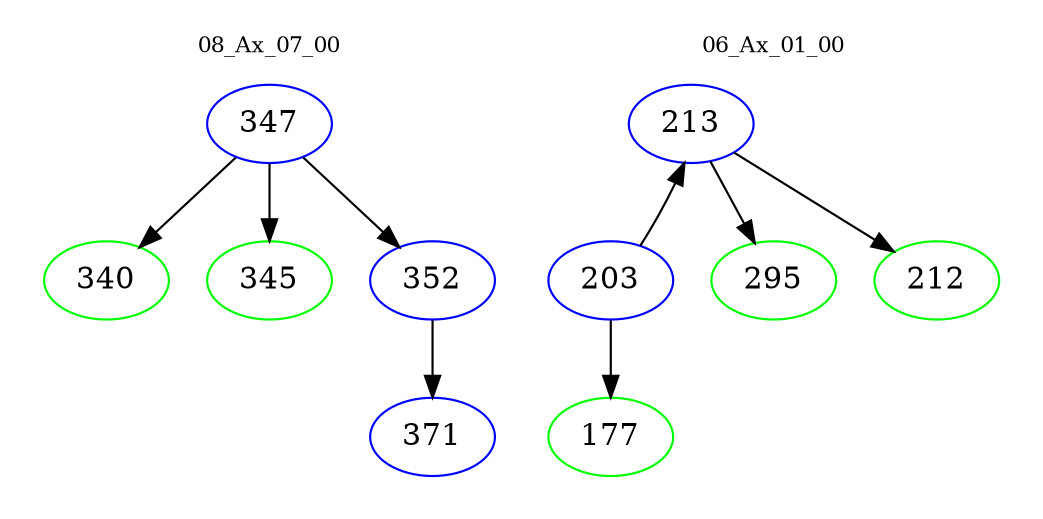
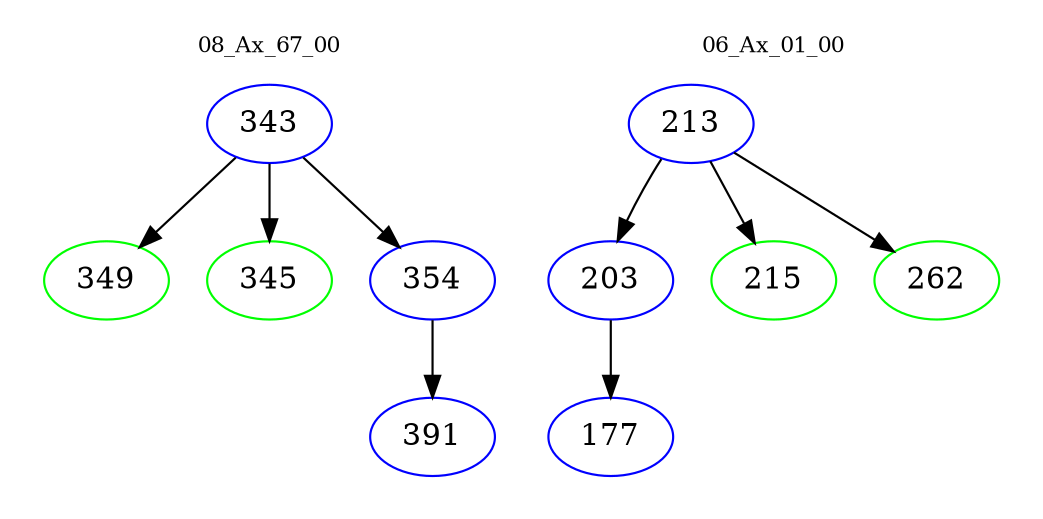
(270, 47) -> (270, 47)
(270, 124) -> (270, 124)
(659, 215) -> (643, 190)
(107, 280) -> (107, 280)
(433, 280) -> (433, 280)
(774, 280) -> (774, 280)
(937, 280) -> (937, 280)
(433, 437) -> (433, 437)
(611, 437) -> (611, 437)
